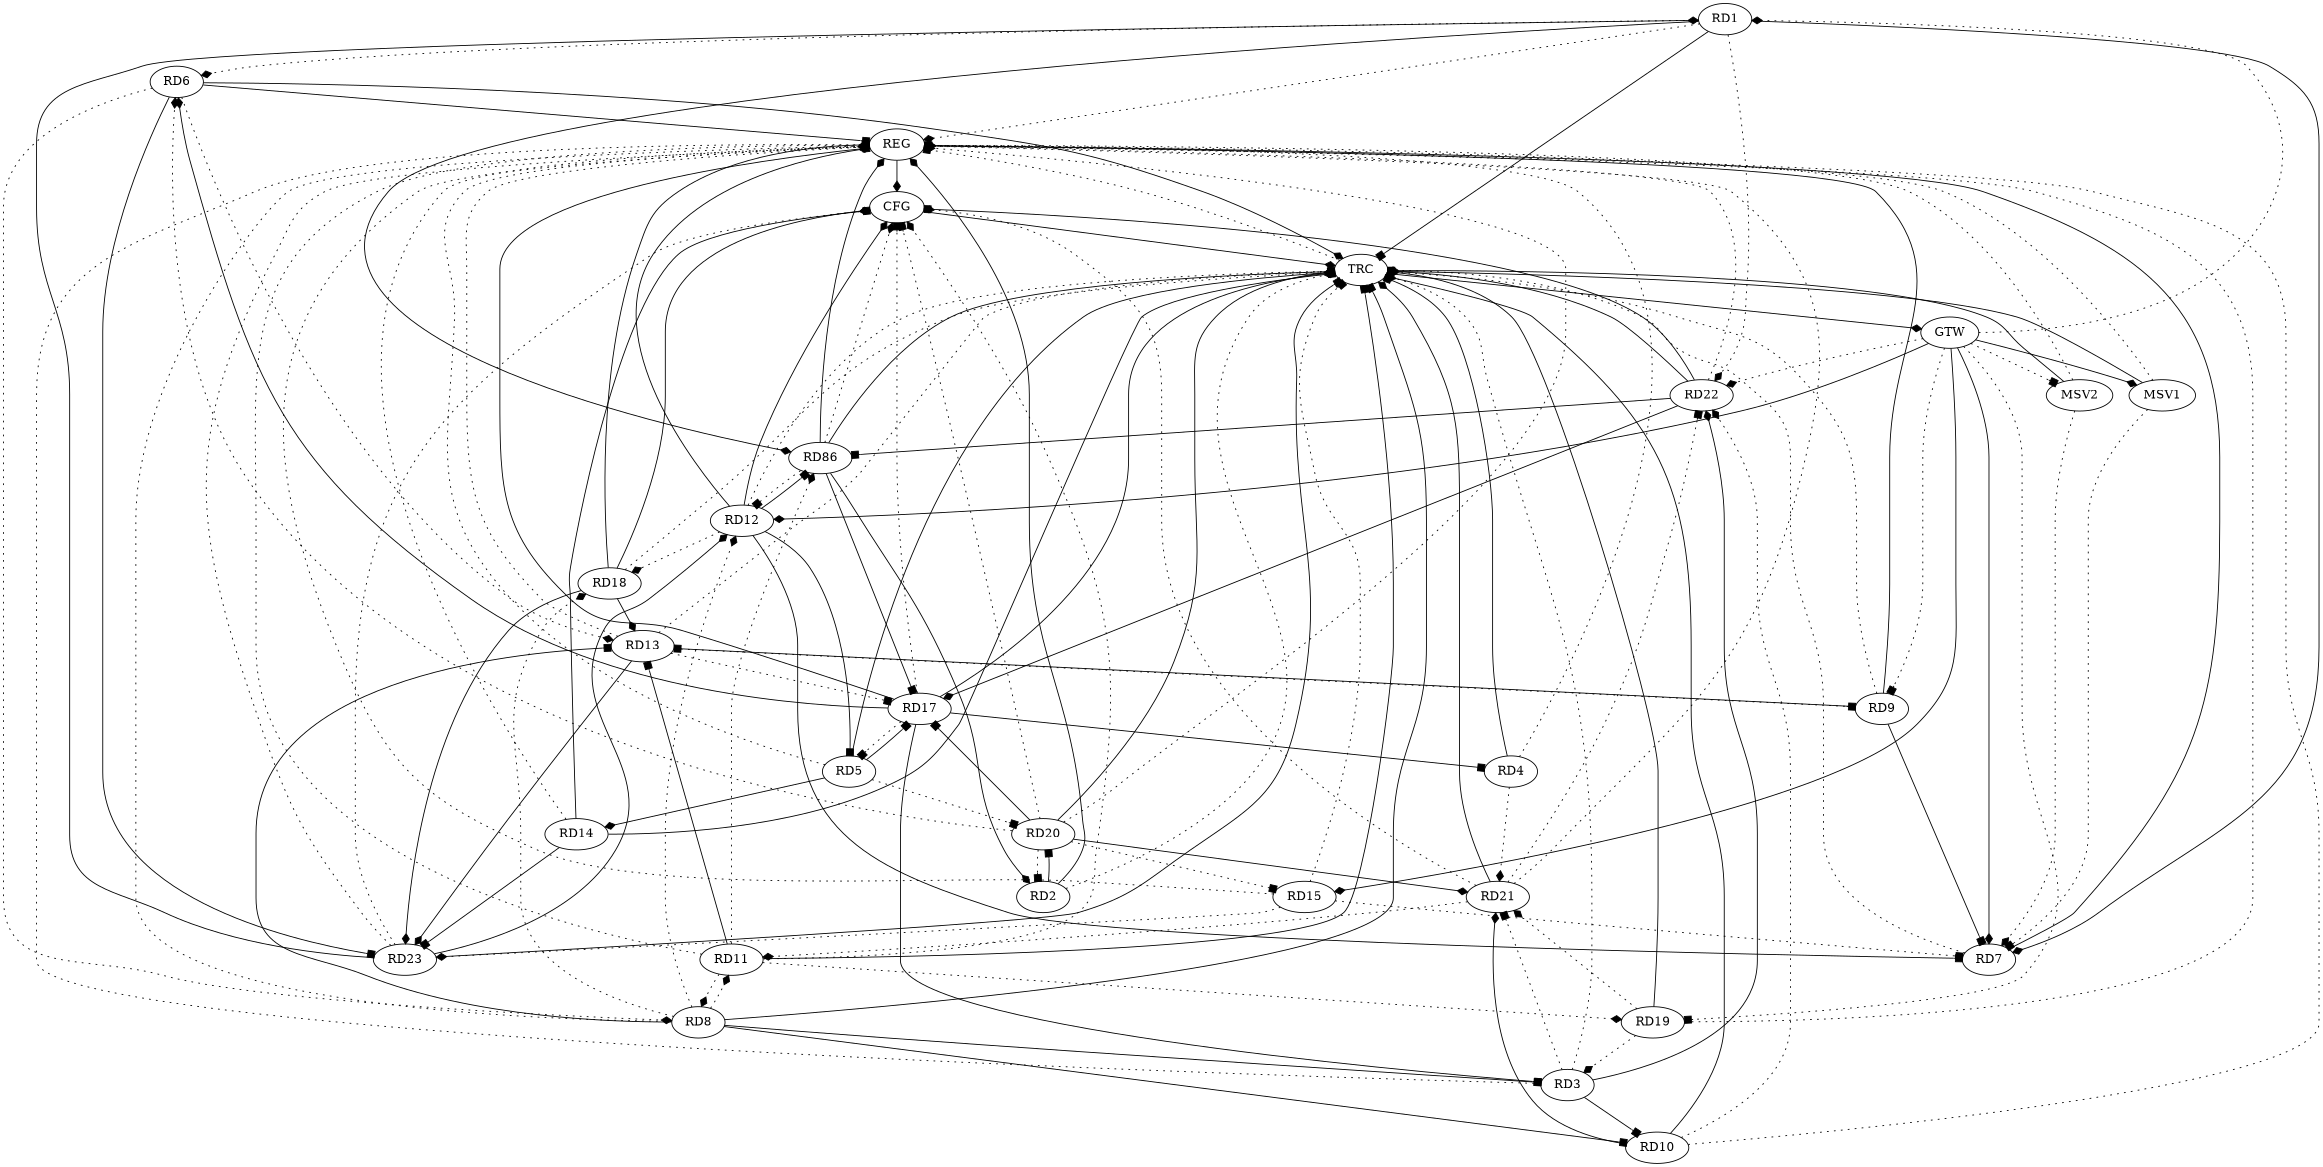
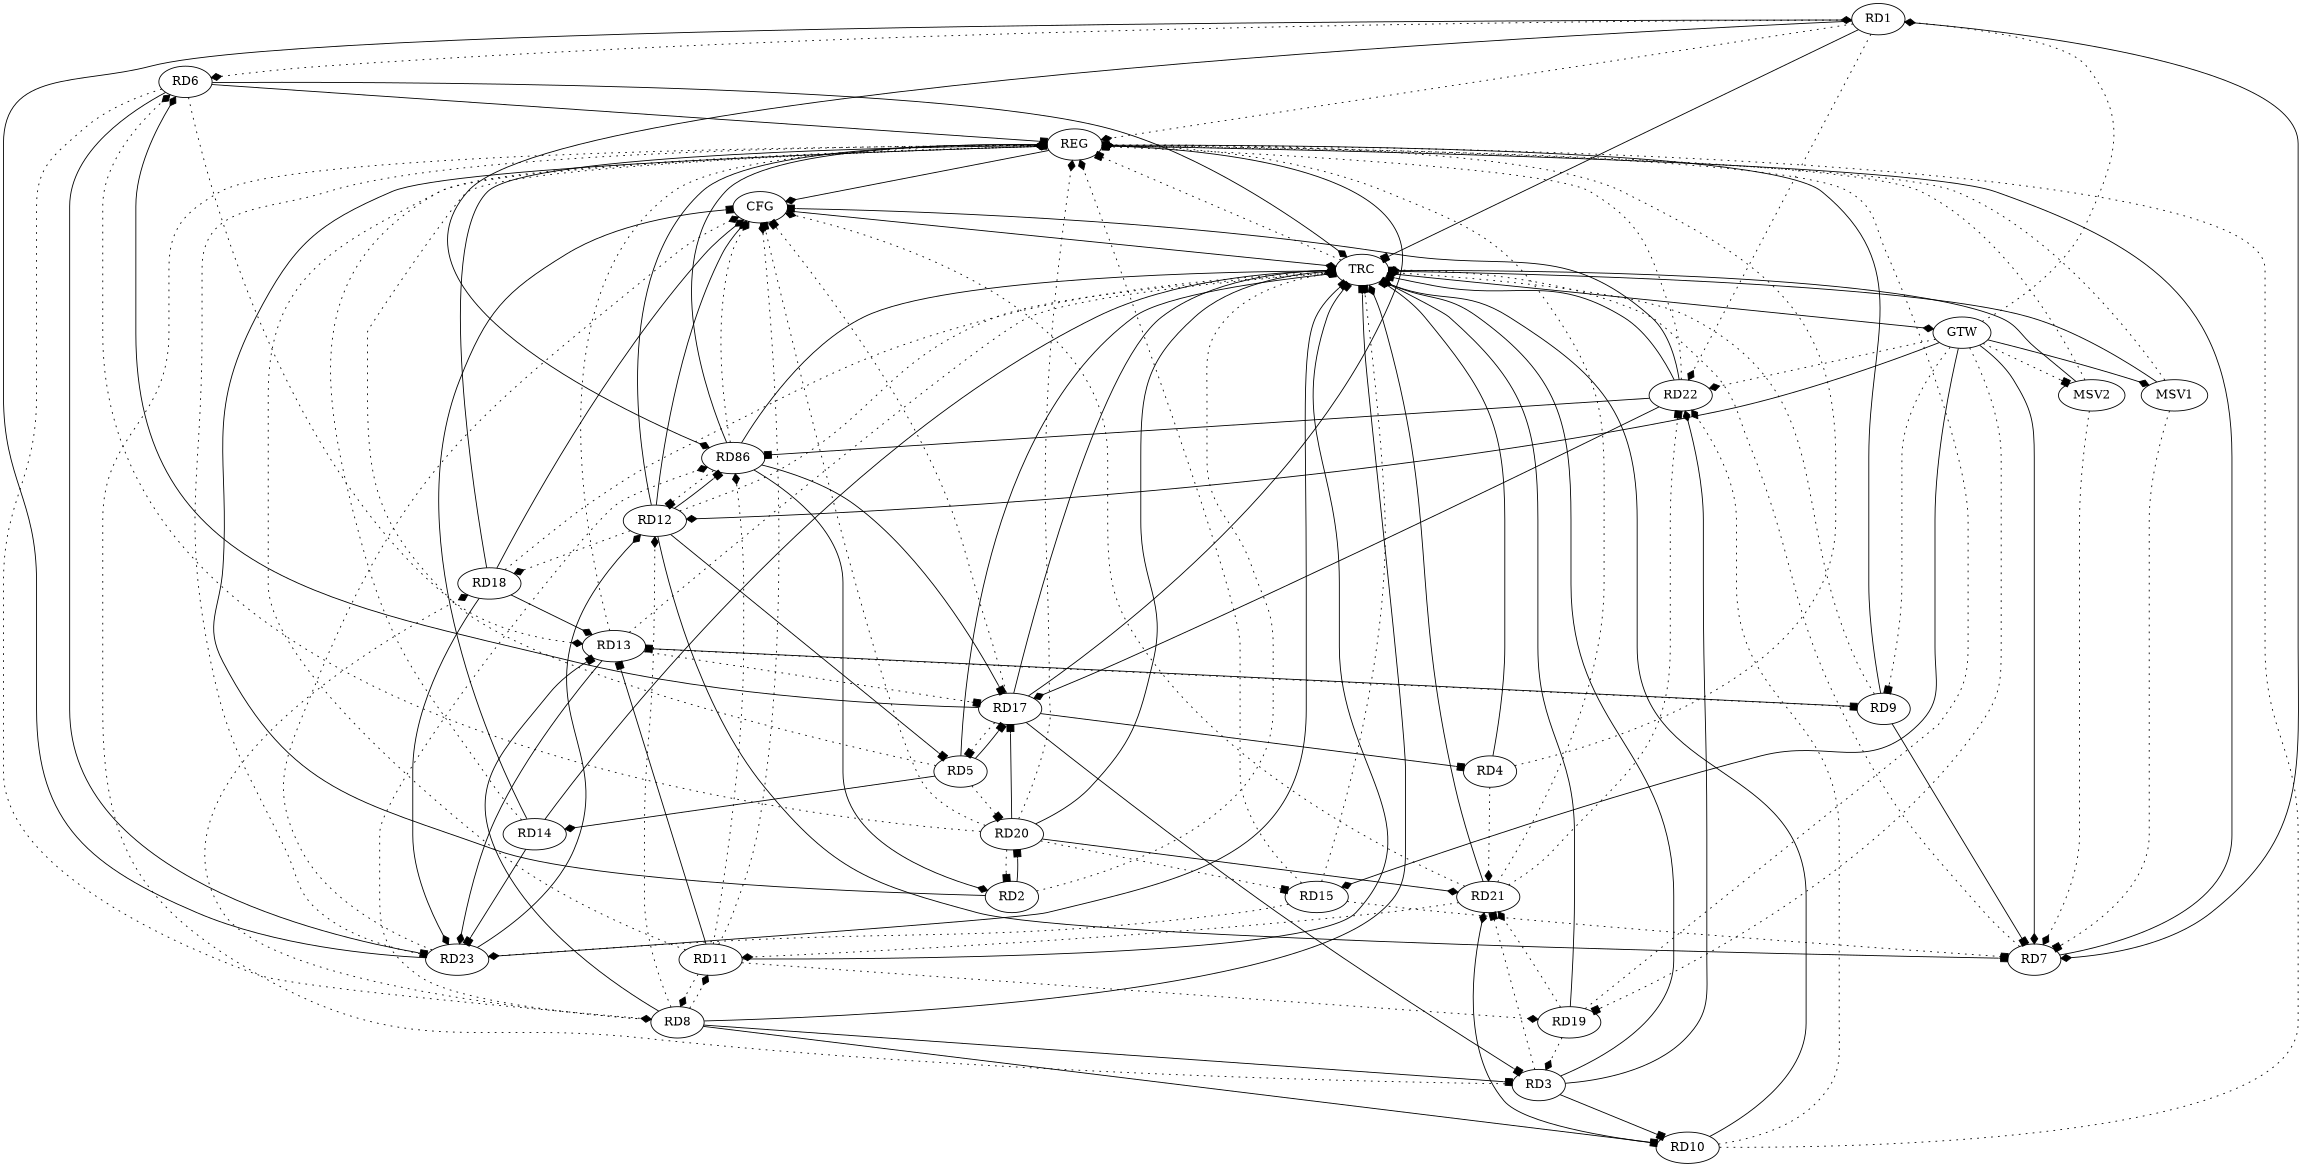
(136, 523) -> (400, 787)
(1565, 646) -> (1586, 669)
